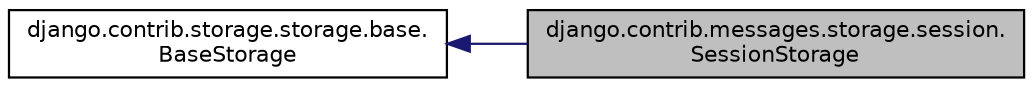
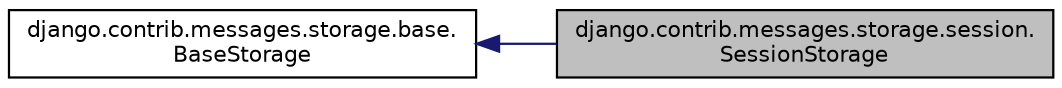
(228, 44) -> (243, 44)
